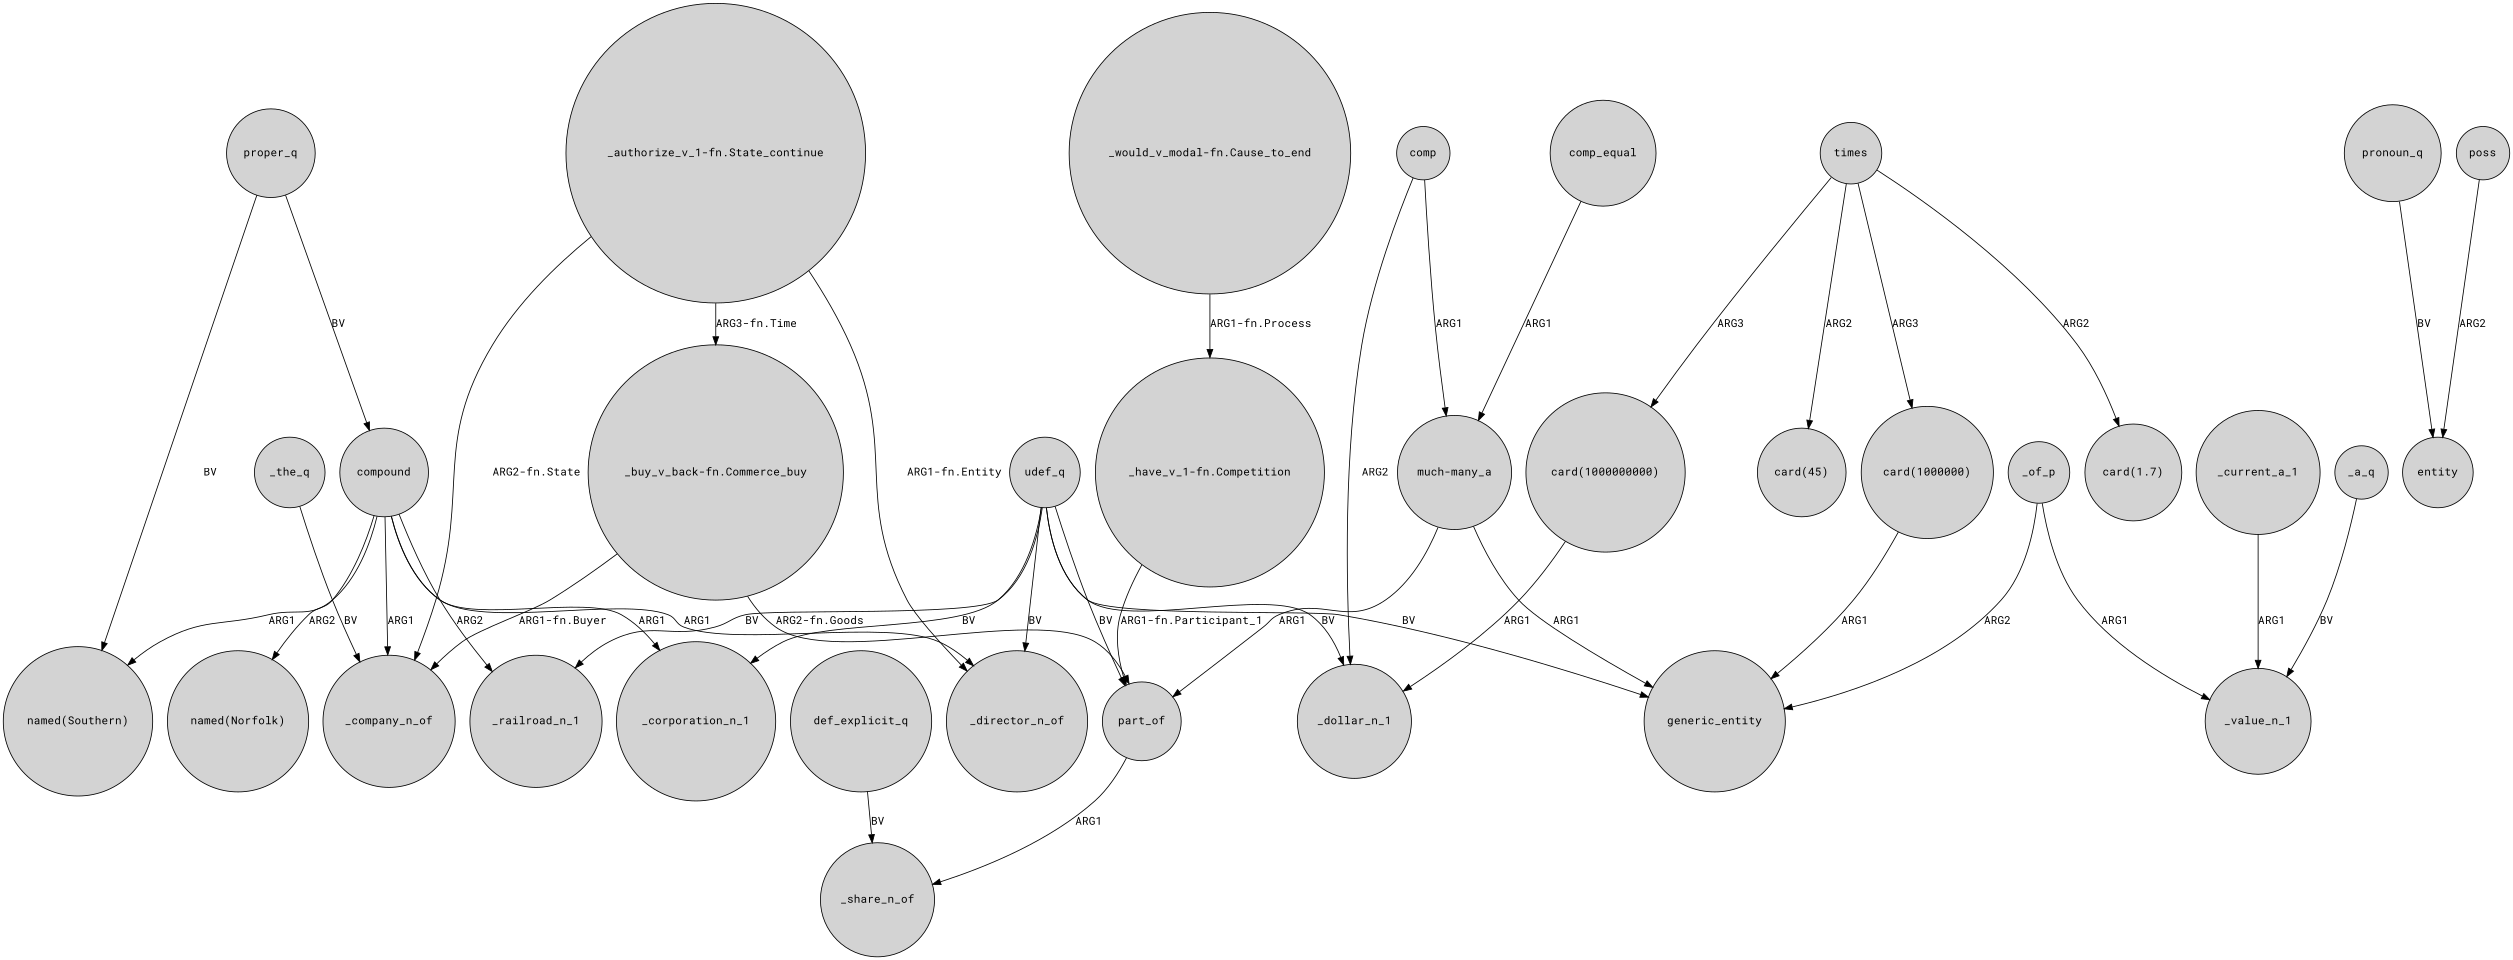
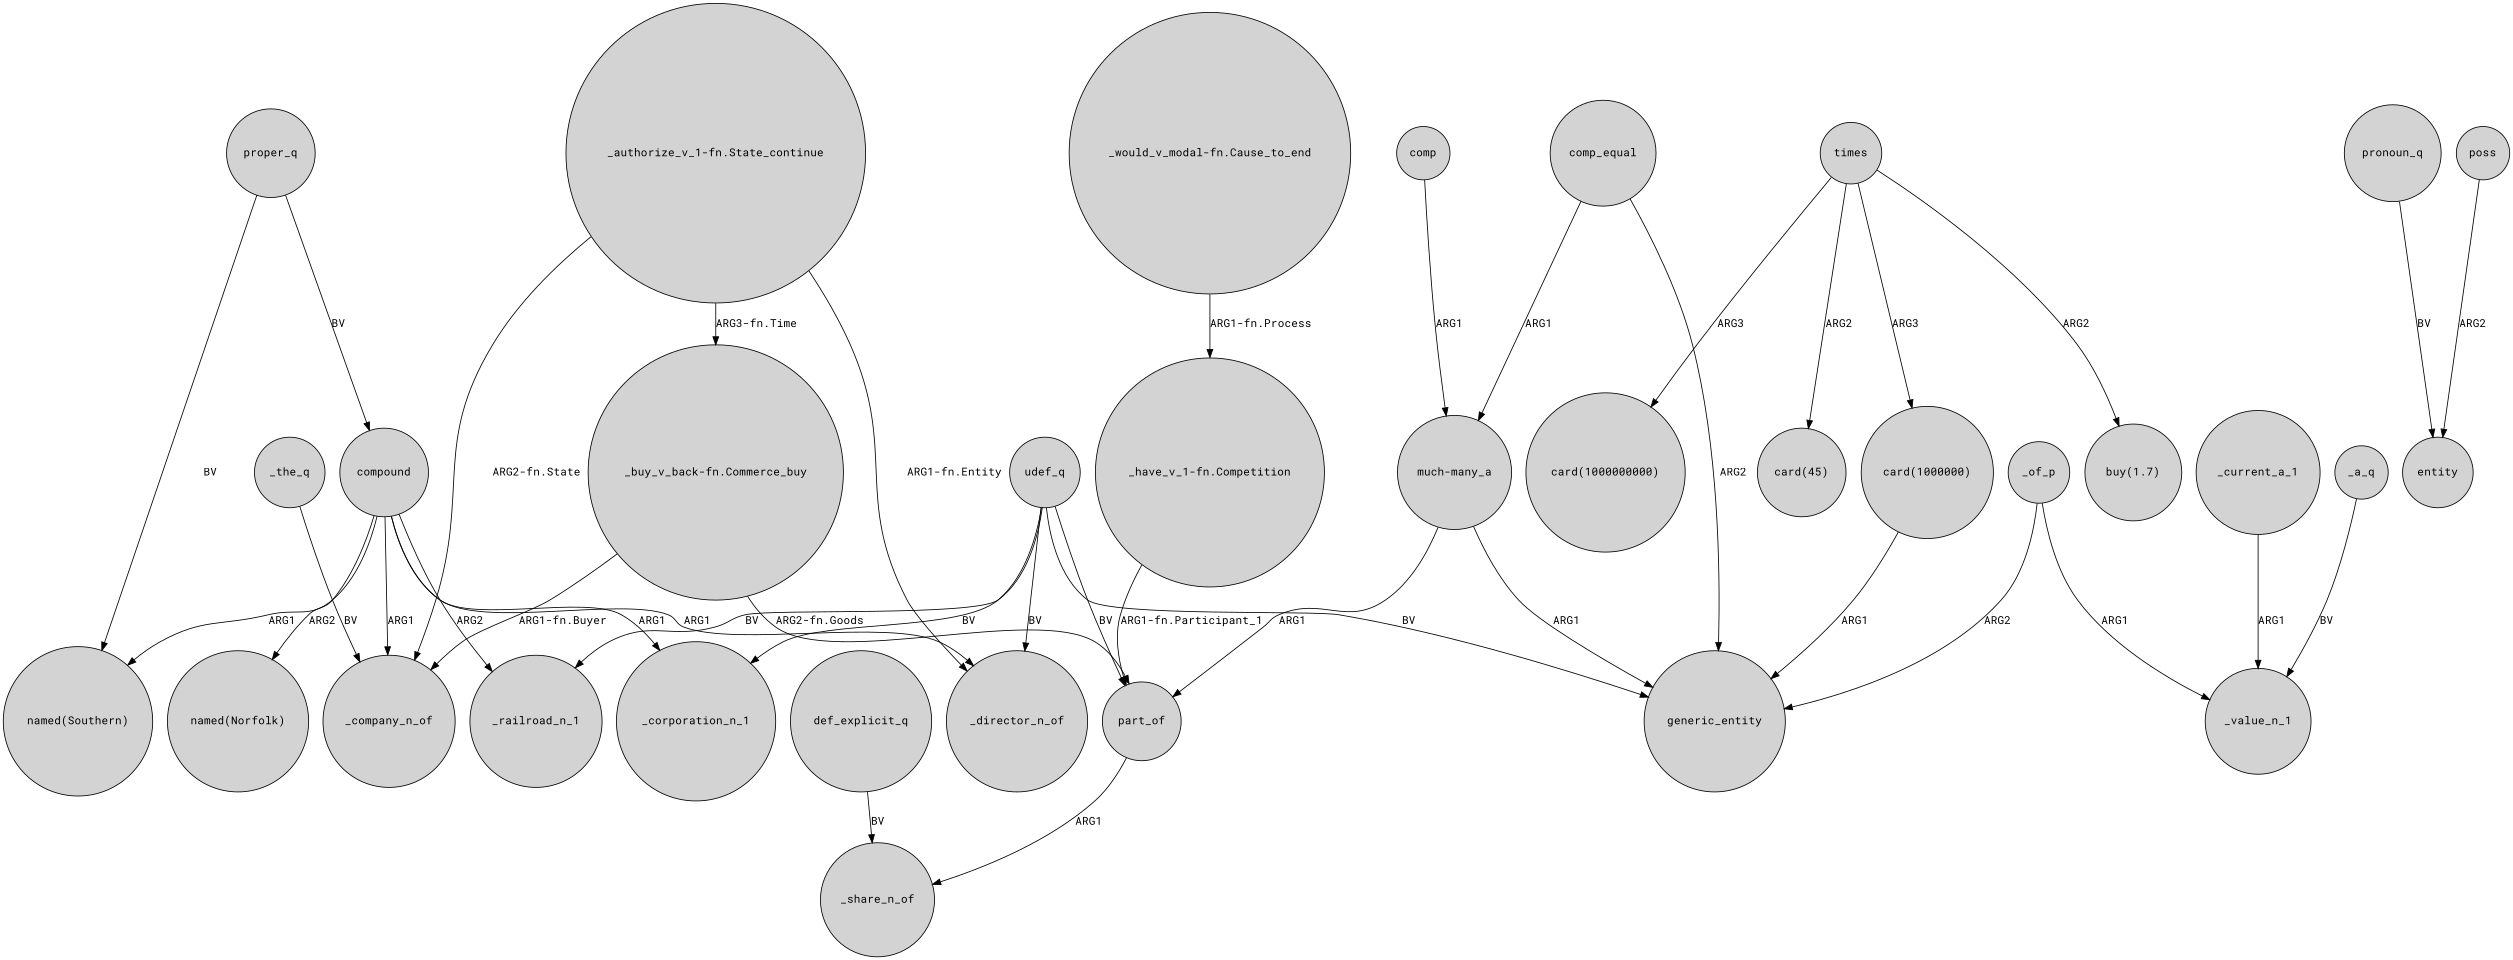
none -> (1706, 414)
(2133, 472) -> (2133, 472)
(1354, 721) -> none
